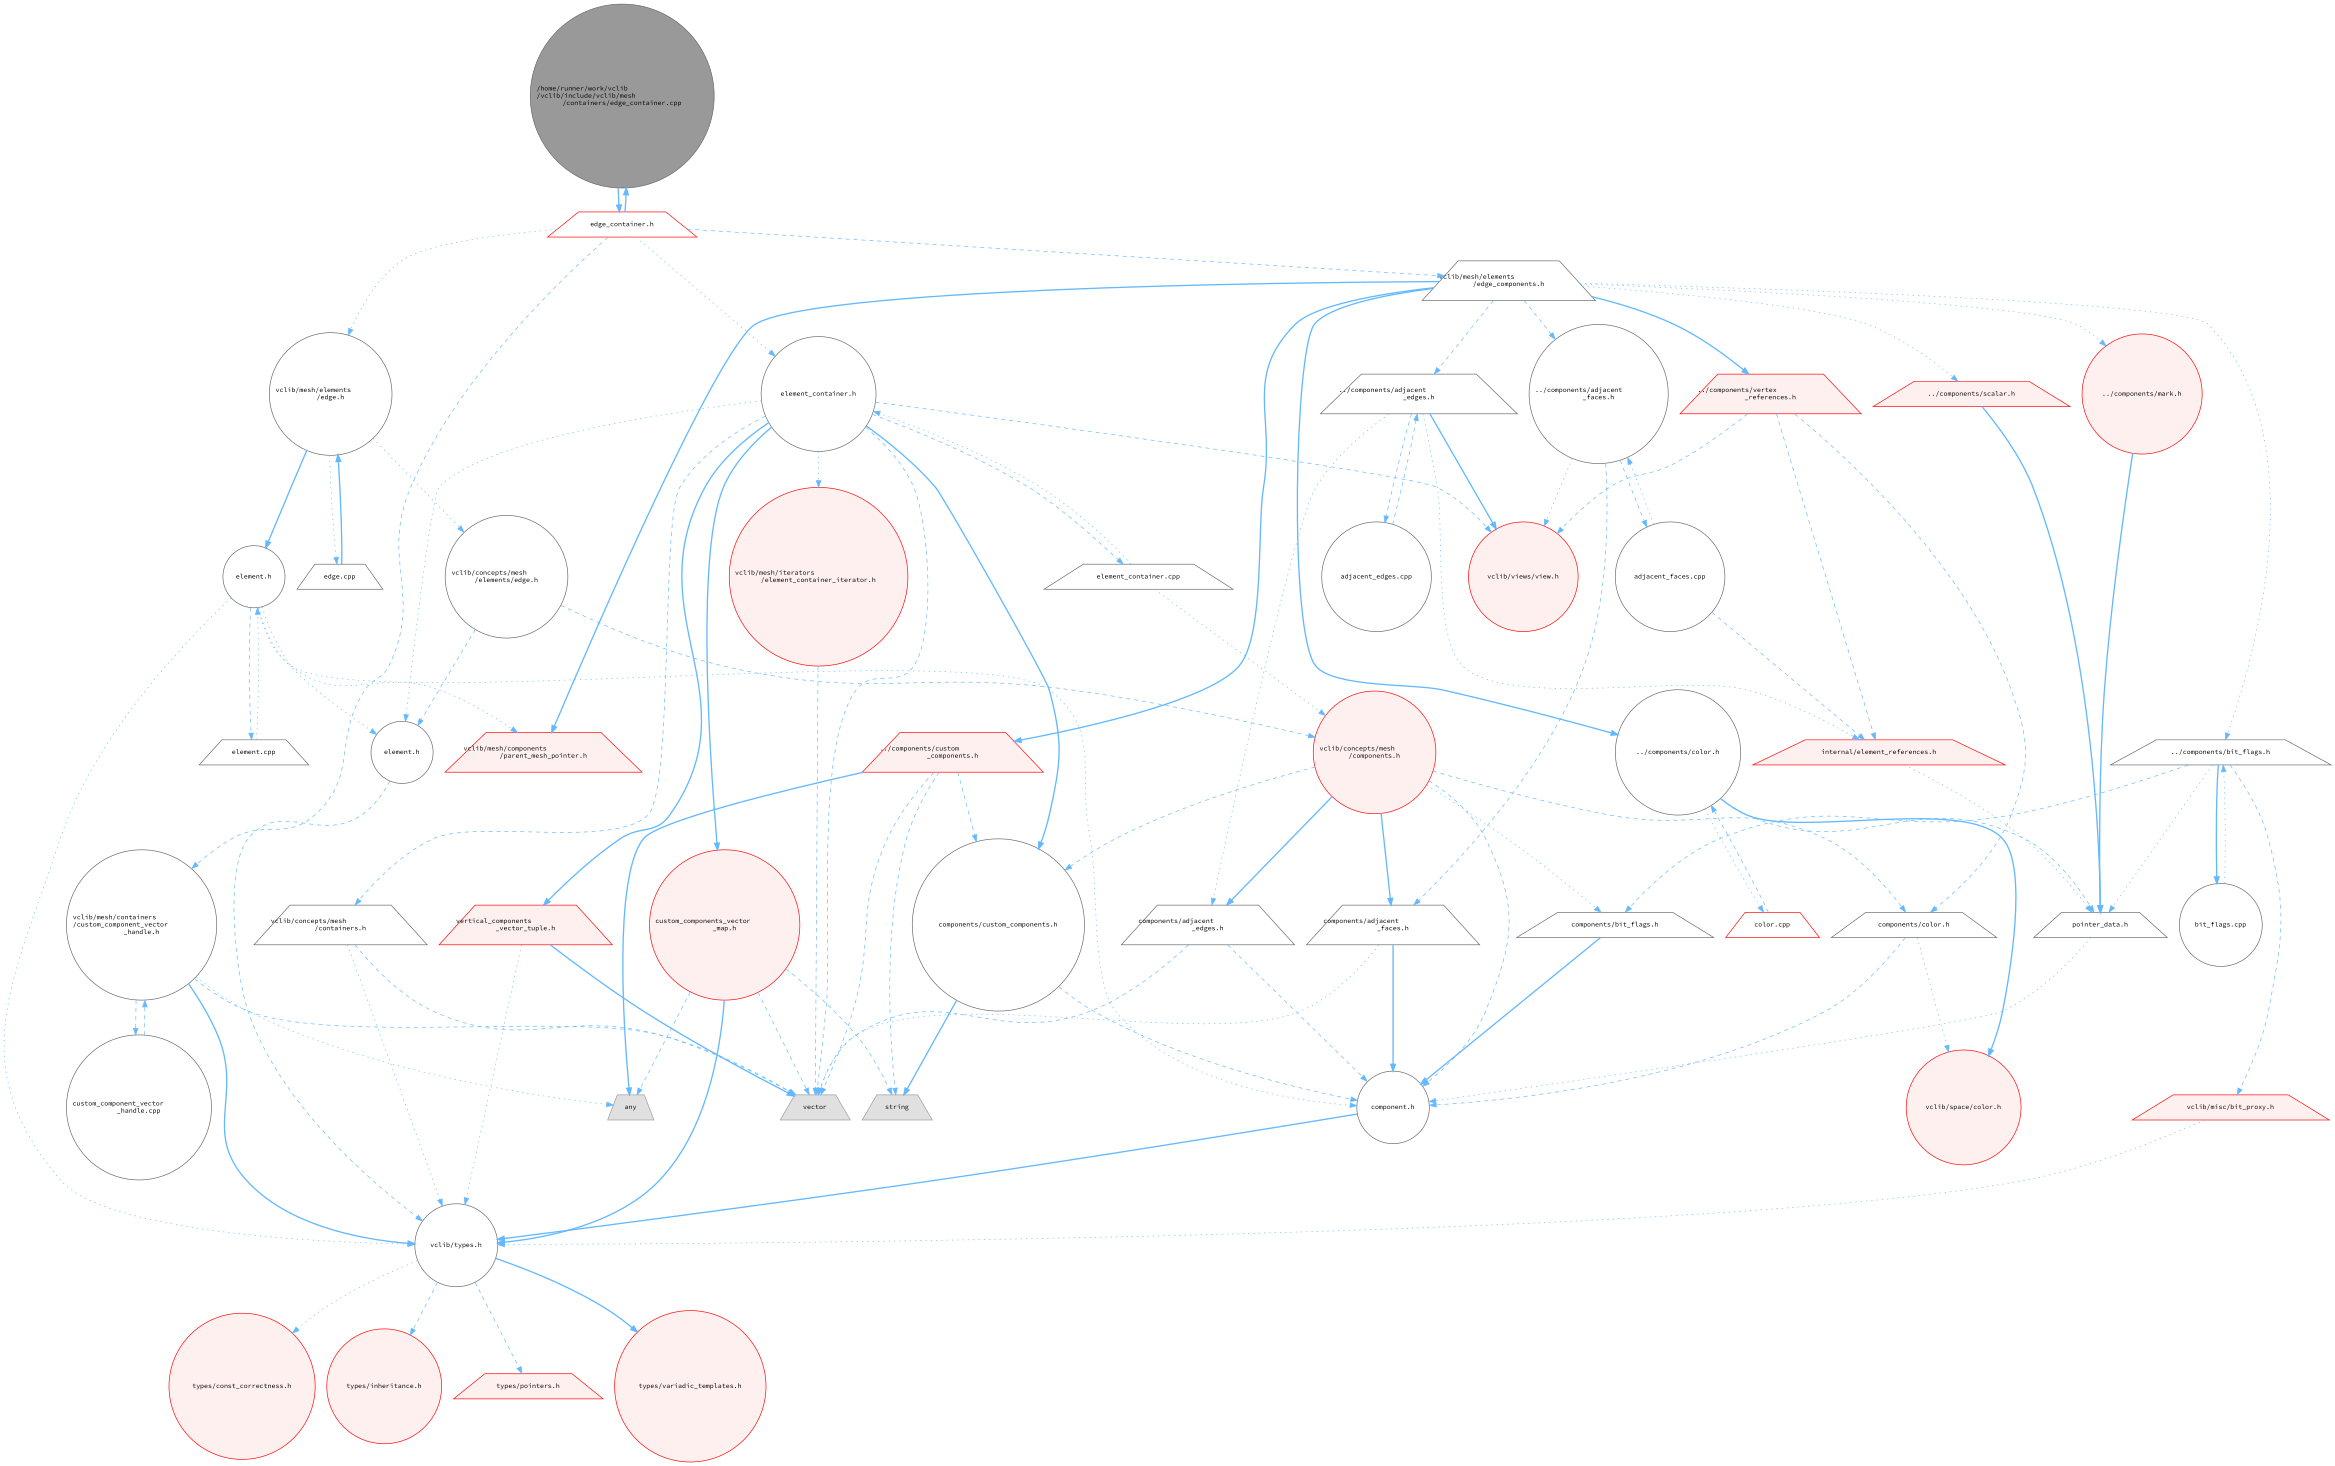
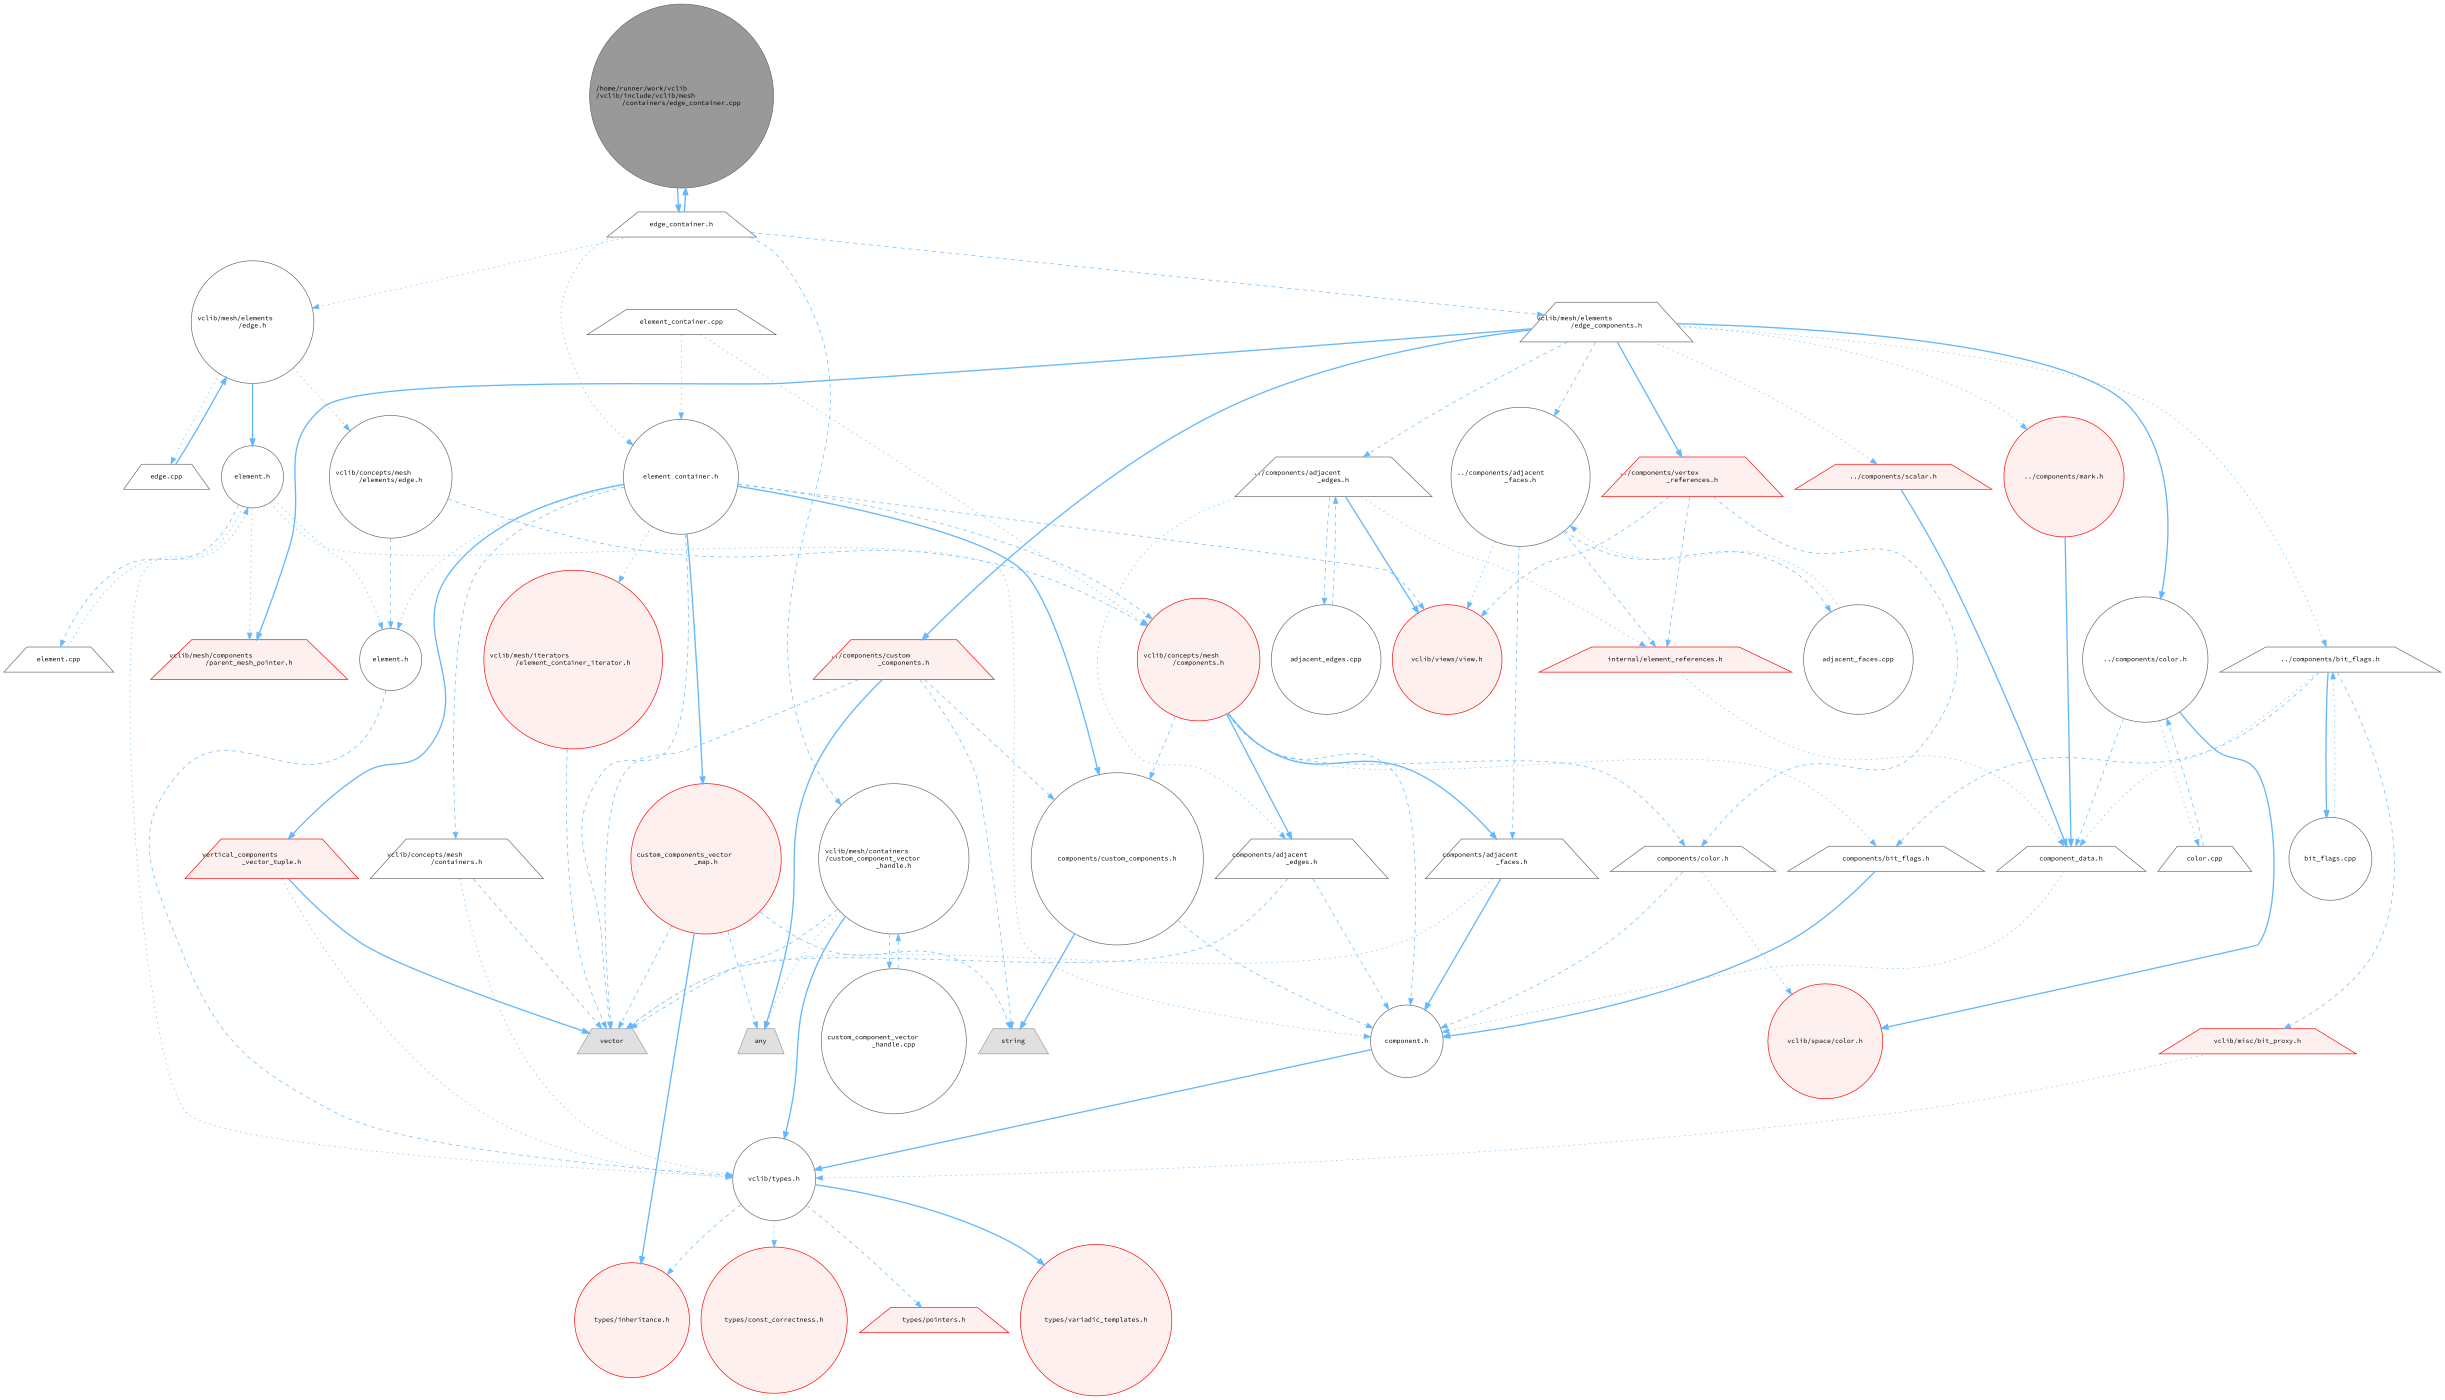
(622, 225) -> (682, 225)
(1004, 473) -> (951, 526)
(1786, 674) -> (1608, 587)
(1773, 925) -> (2205, 859)
(2100, 925) -> (2071, 859)
(667, 1171) -> (668, 1095)
